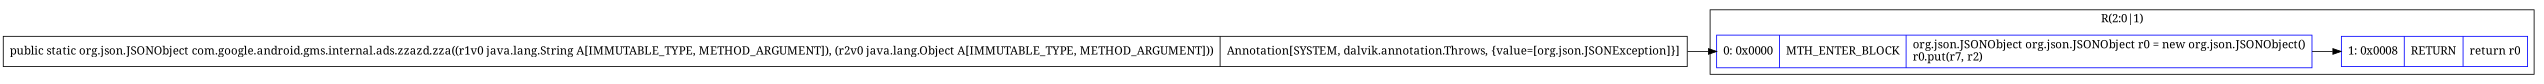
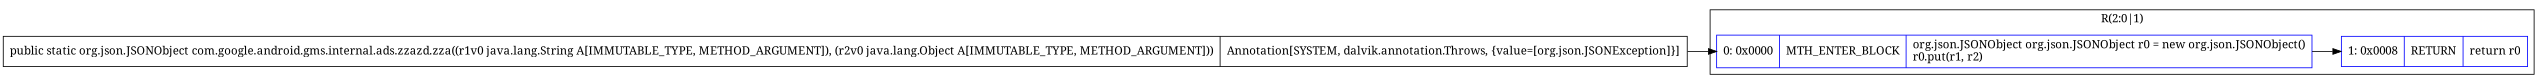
(1948, 57) -> (1948, 57)
